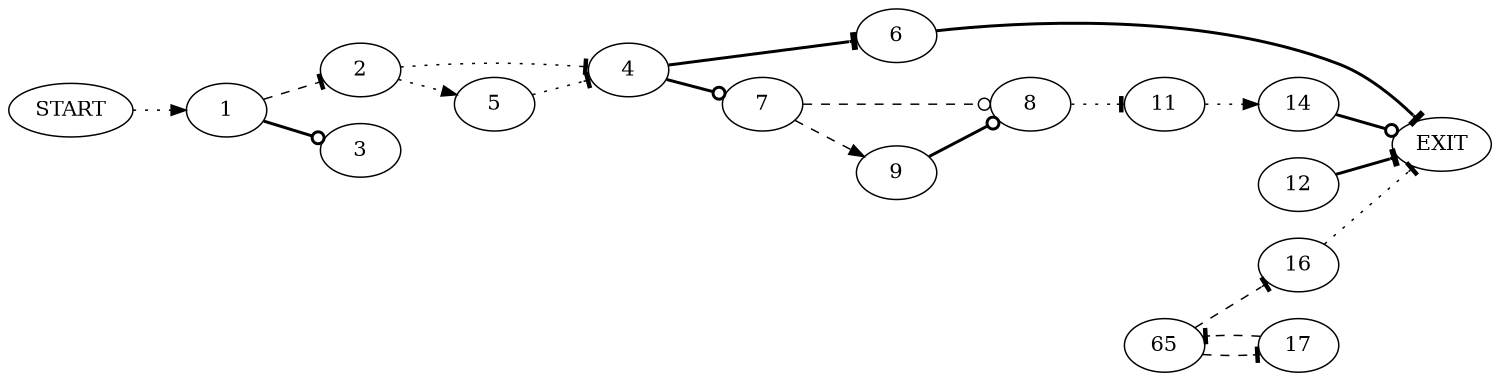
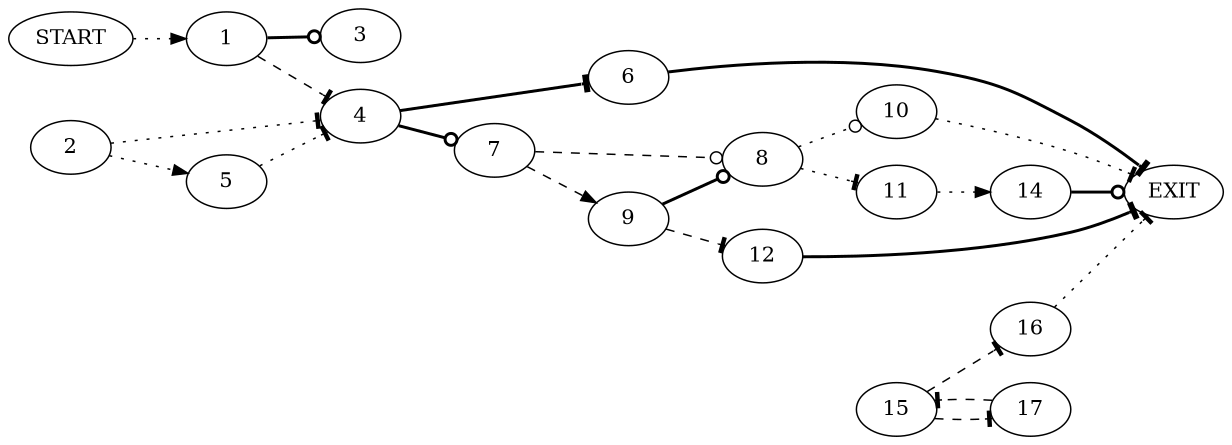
(290, 91) -> (290, 75)
none -> (897, 112)
none -> (692, 236)
(1165, 345) -> (897, 409)
